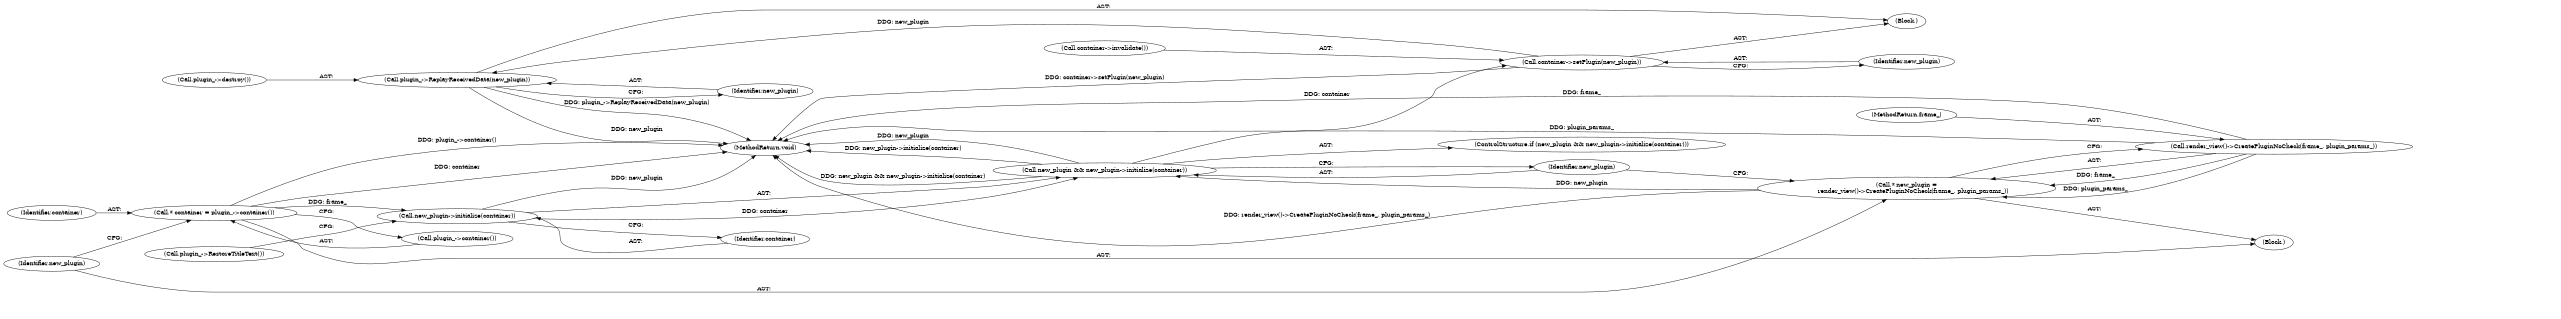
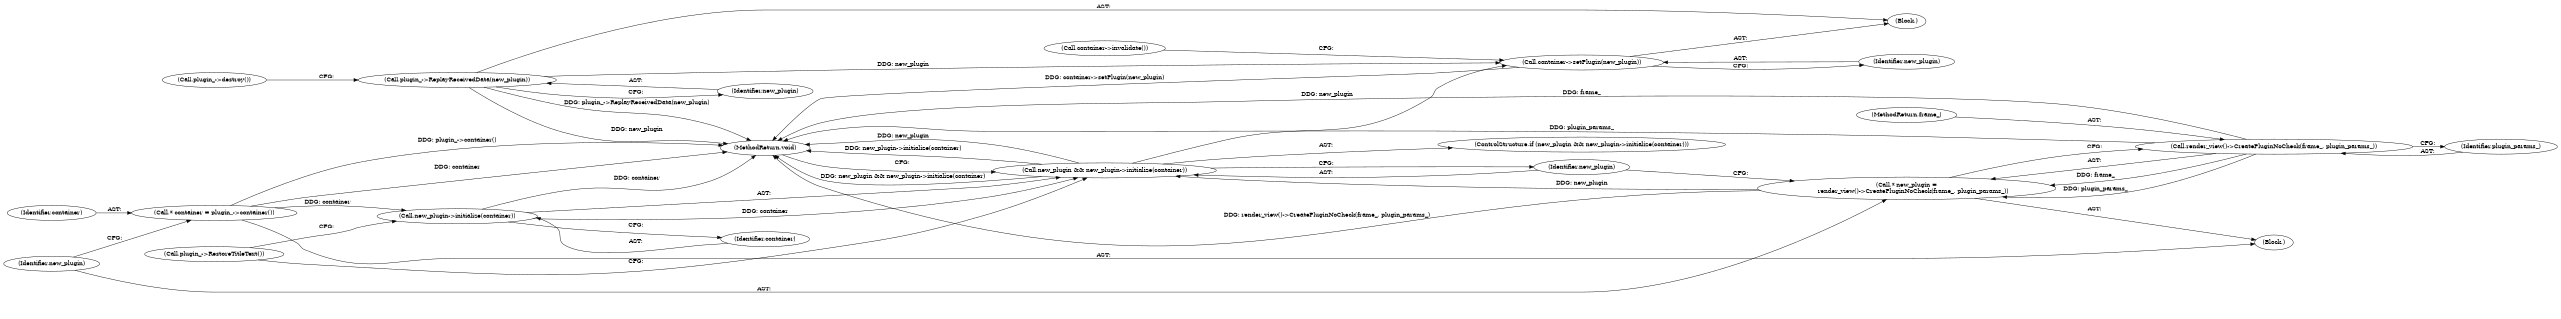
(1017, 25) -> (1020, 67)
(1327, 49) -> (1327, 49)
(328, 77) -> (328, 77)
(1327, 94) -> (1327, 94)
none -> (2501, 147)
none -> (886, 171)
(637, 178) -> (637, 178)
(328, 202) -> (328, 202)
(457, 239) -> none
none -> (676, 268)
